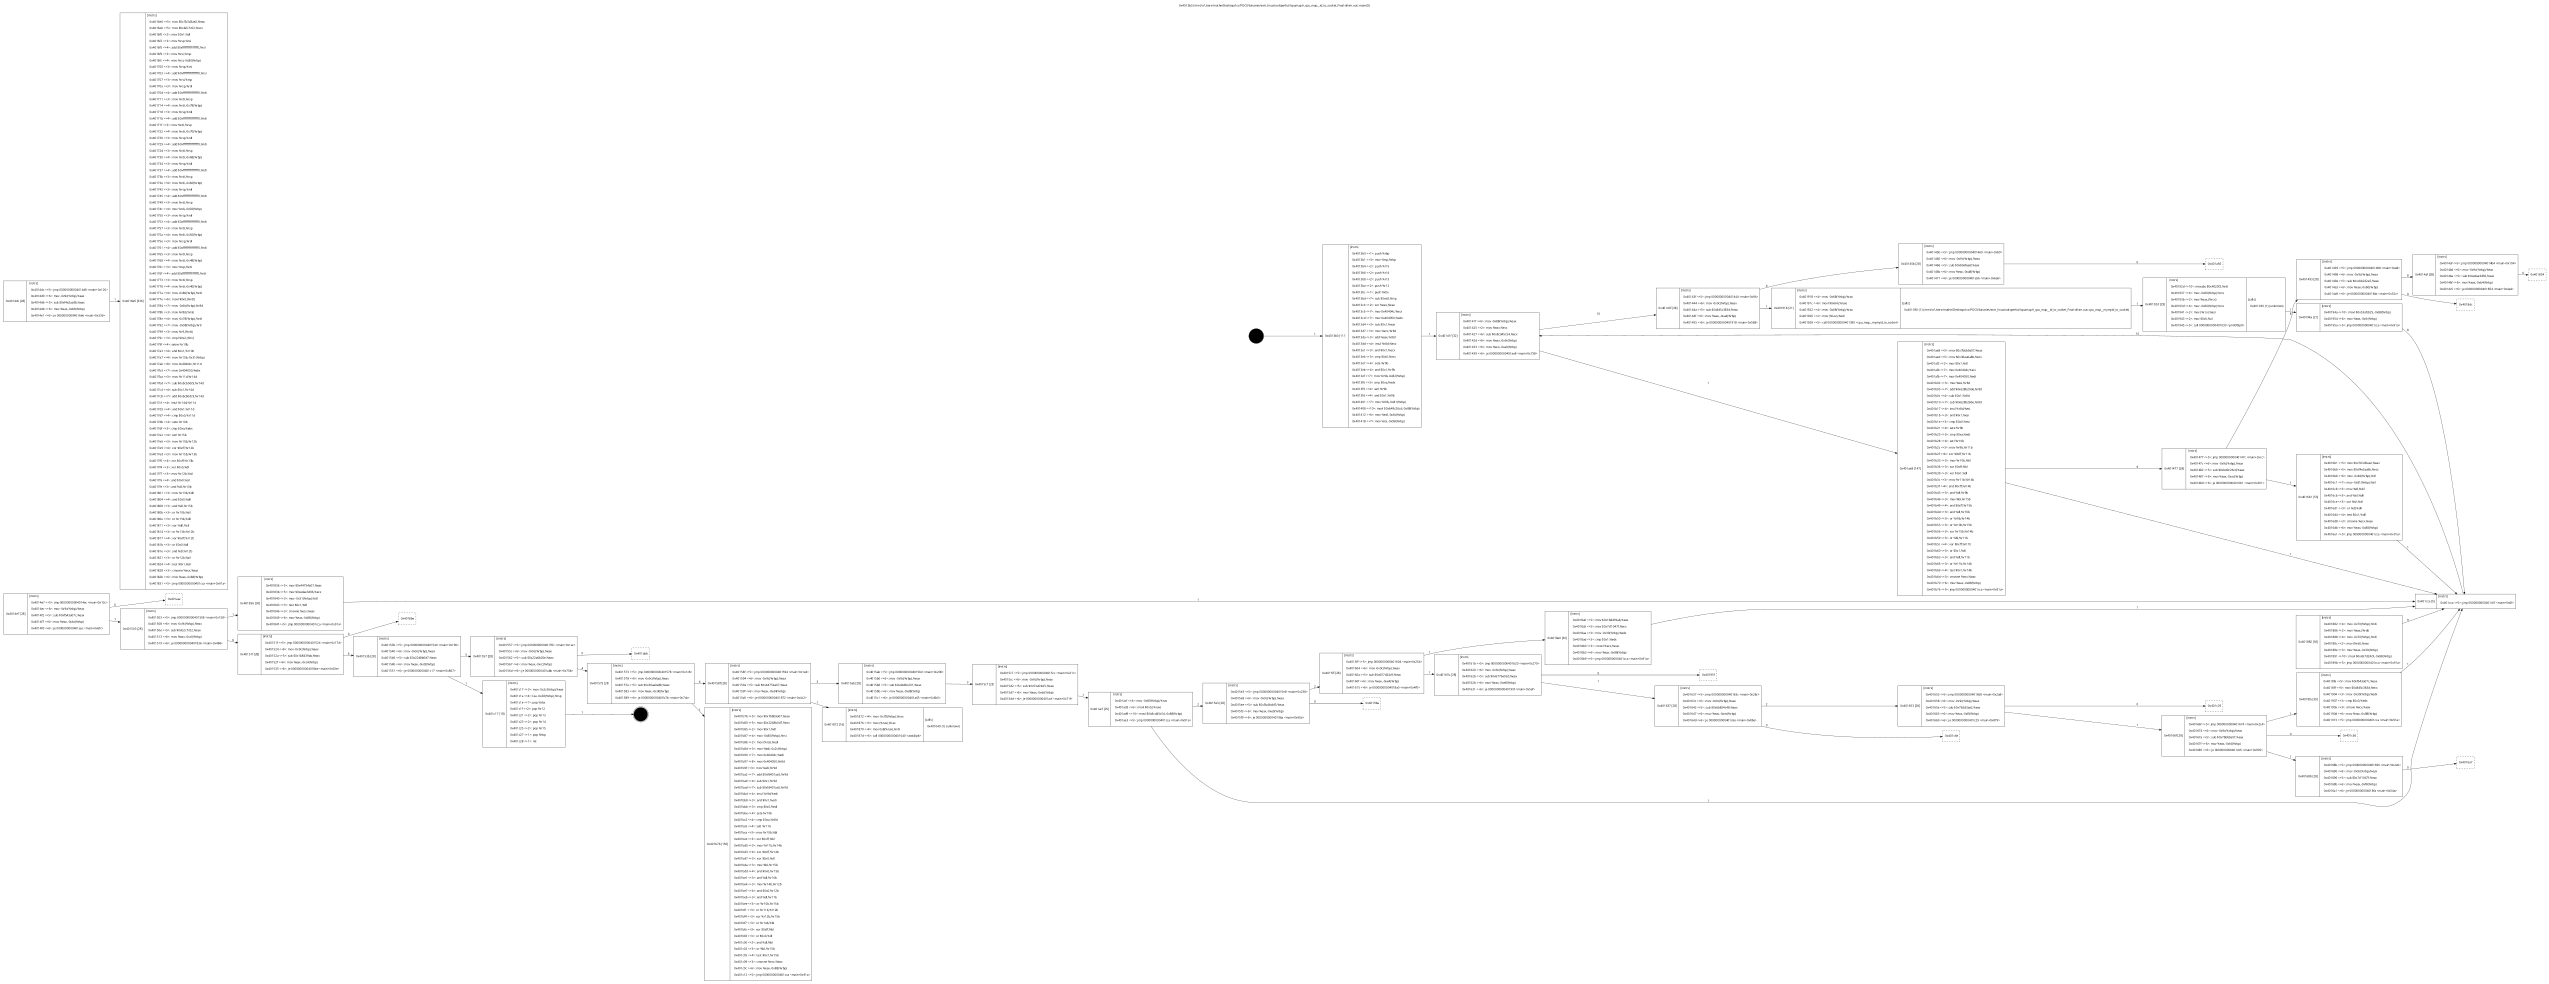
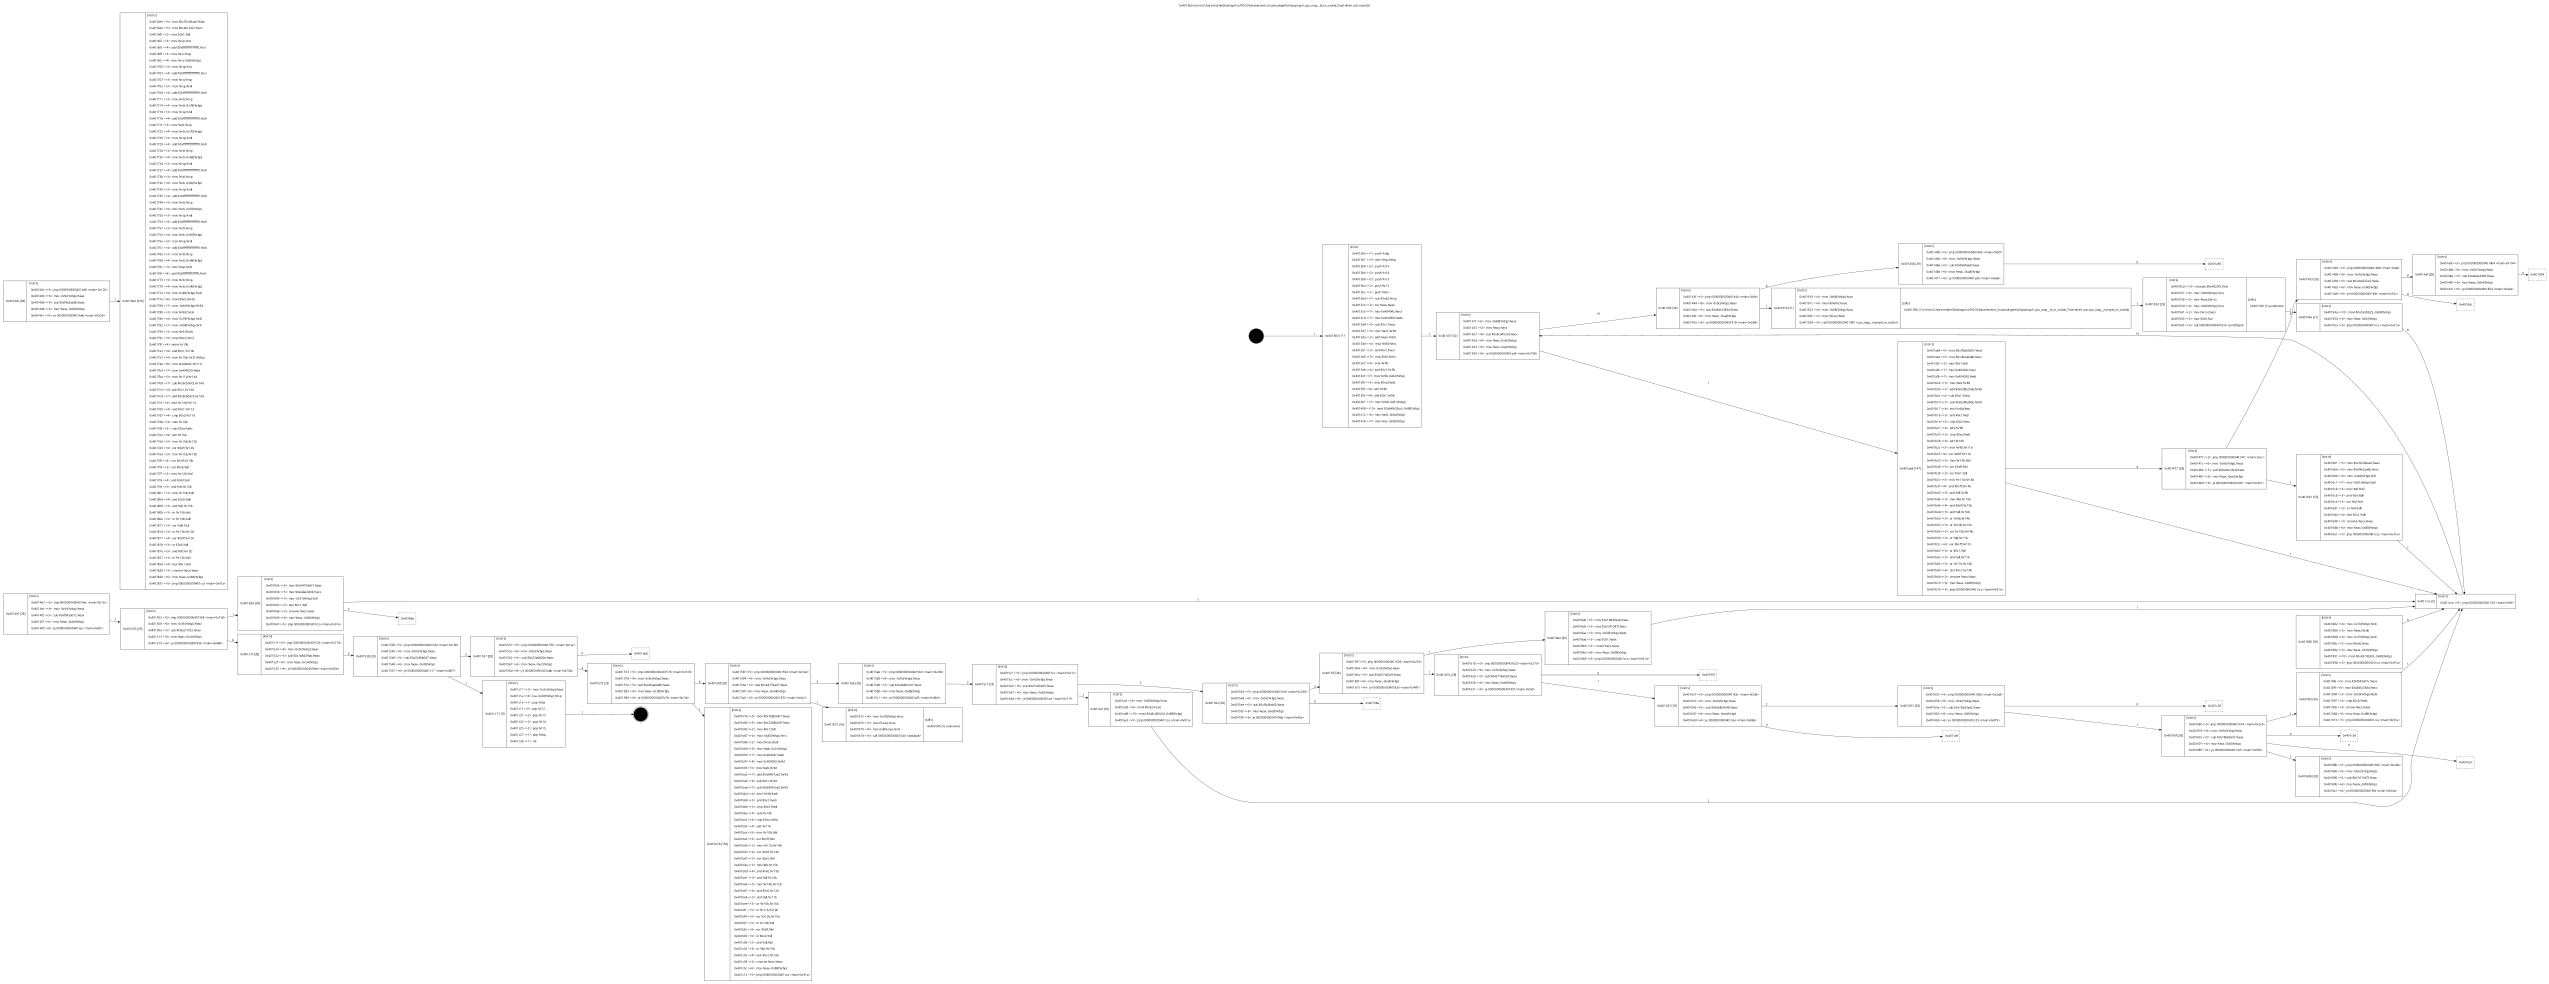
(174, 599) -> none
(370, 630) -> (370, 614)
(1197, 706) -> (1139, 686)
(2428, 767) -> (2361, 751)
